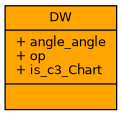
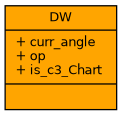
(61, 42) -> (56, 42)
